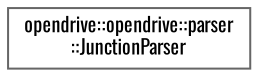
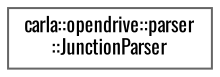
(129, 38) -> (110, 38)
